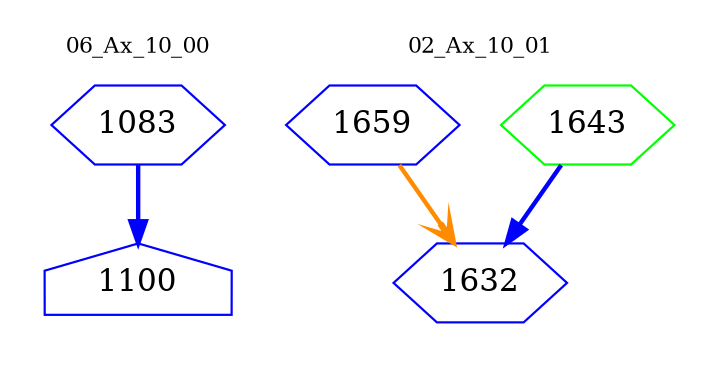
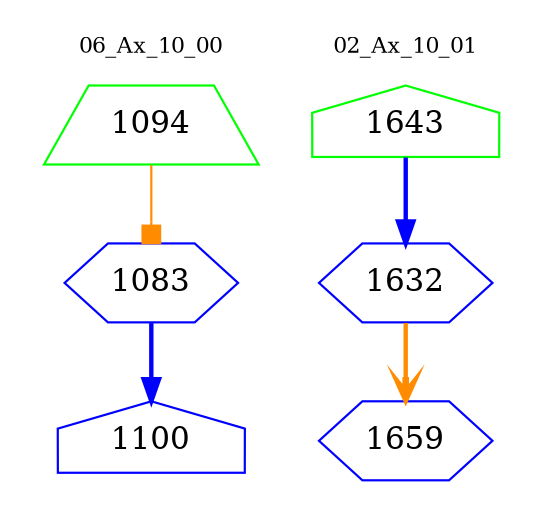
none -> (151, 125)
(588, 125) -> (406, 125)
(420, 195) -> (406, 351)
